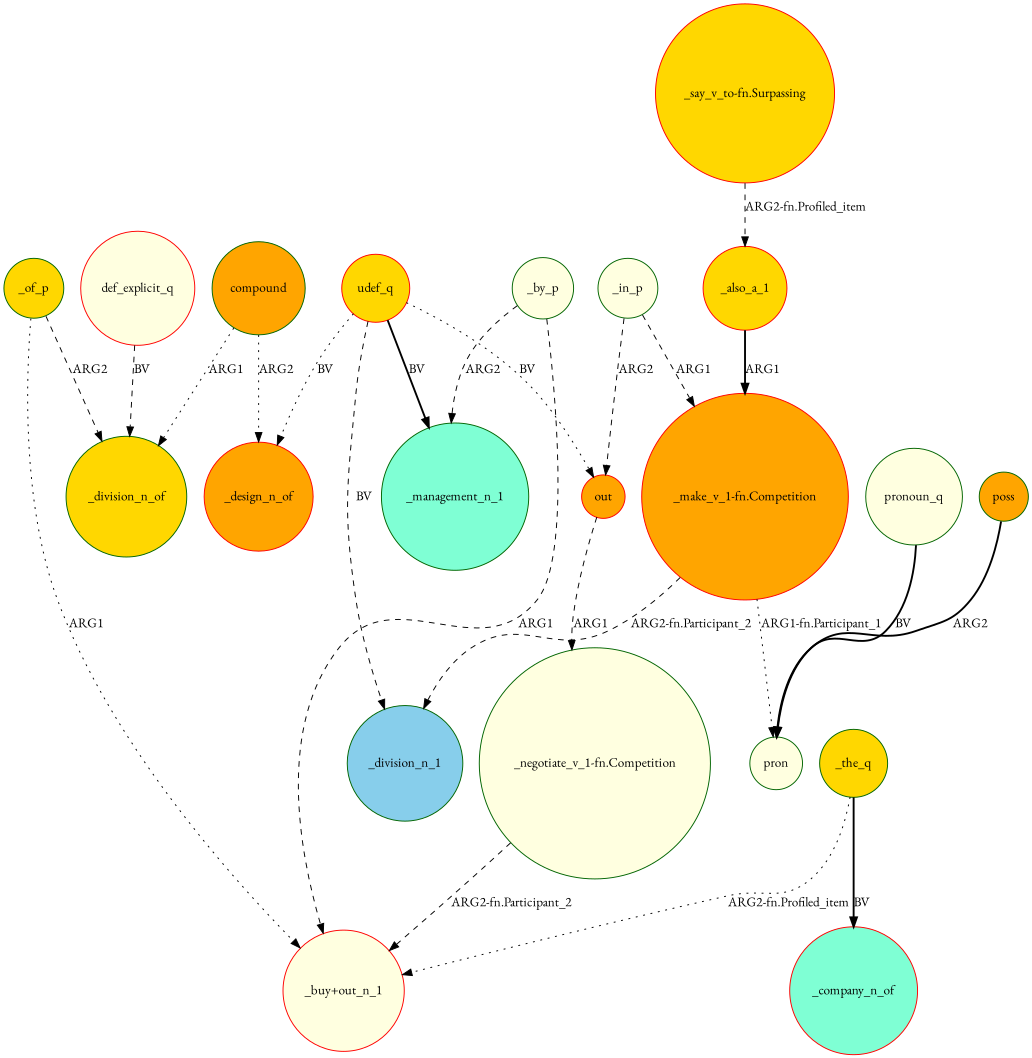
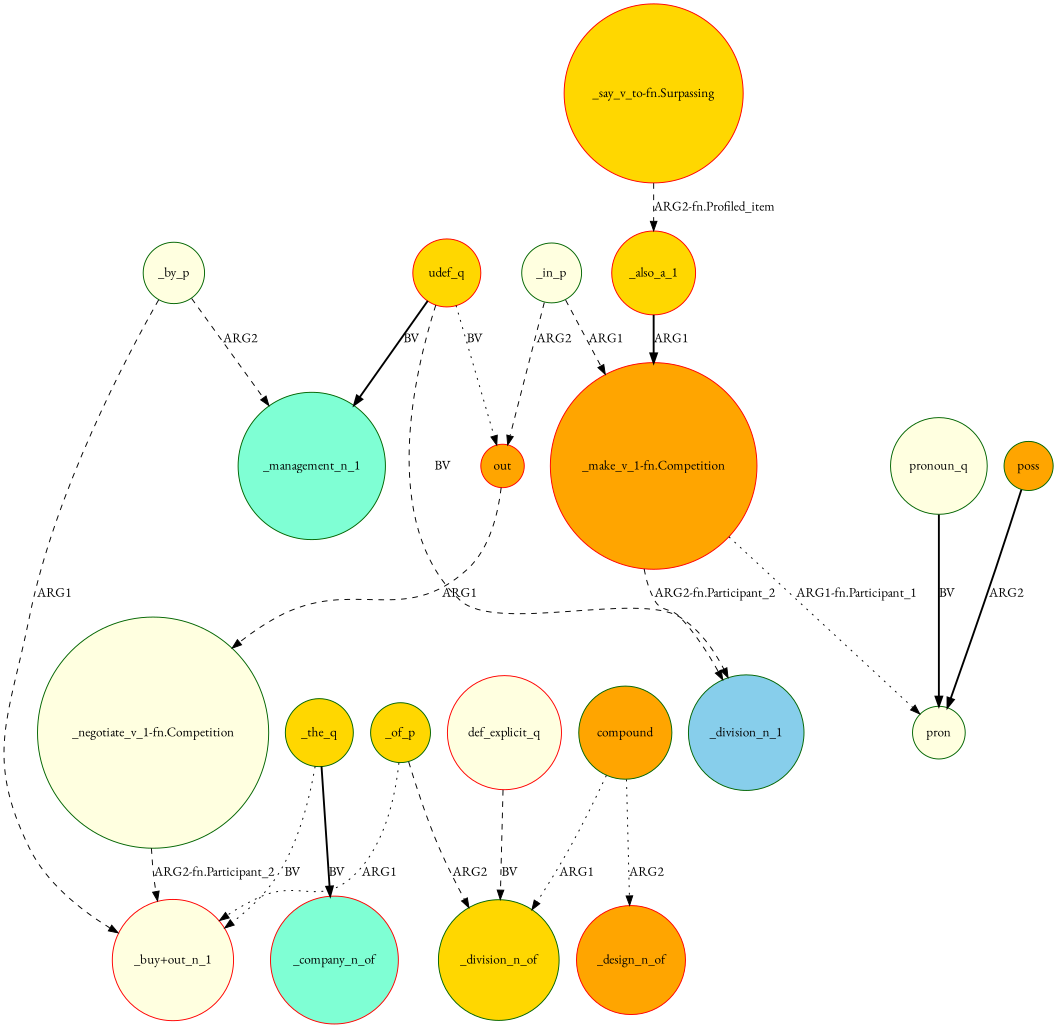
(312, 372) -> none
(789, 903) -> (293, 872)
